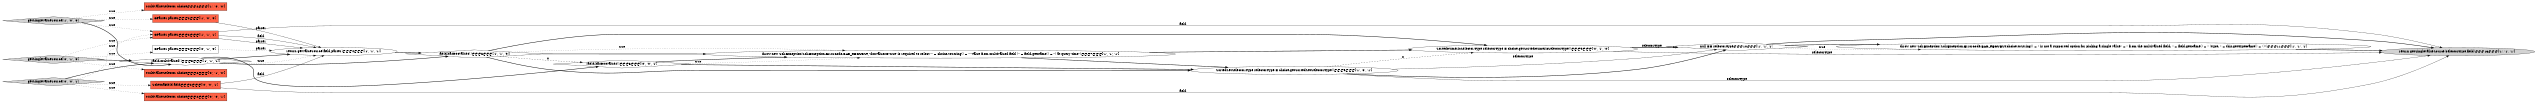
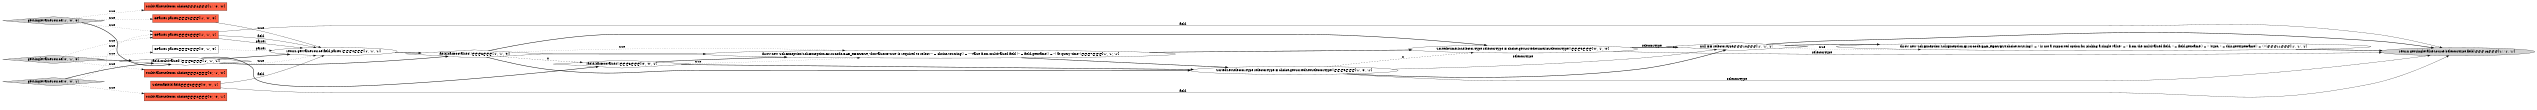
(261, 28) -> (261, 28)
(115, 85) -> none
